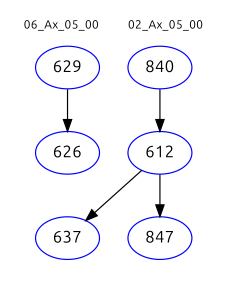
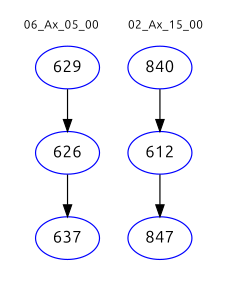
(166, 25) -> (166, 25)
(126, 184) -> (68, 190)
